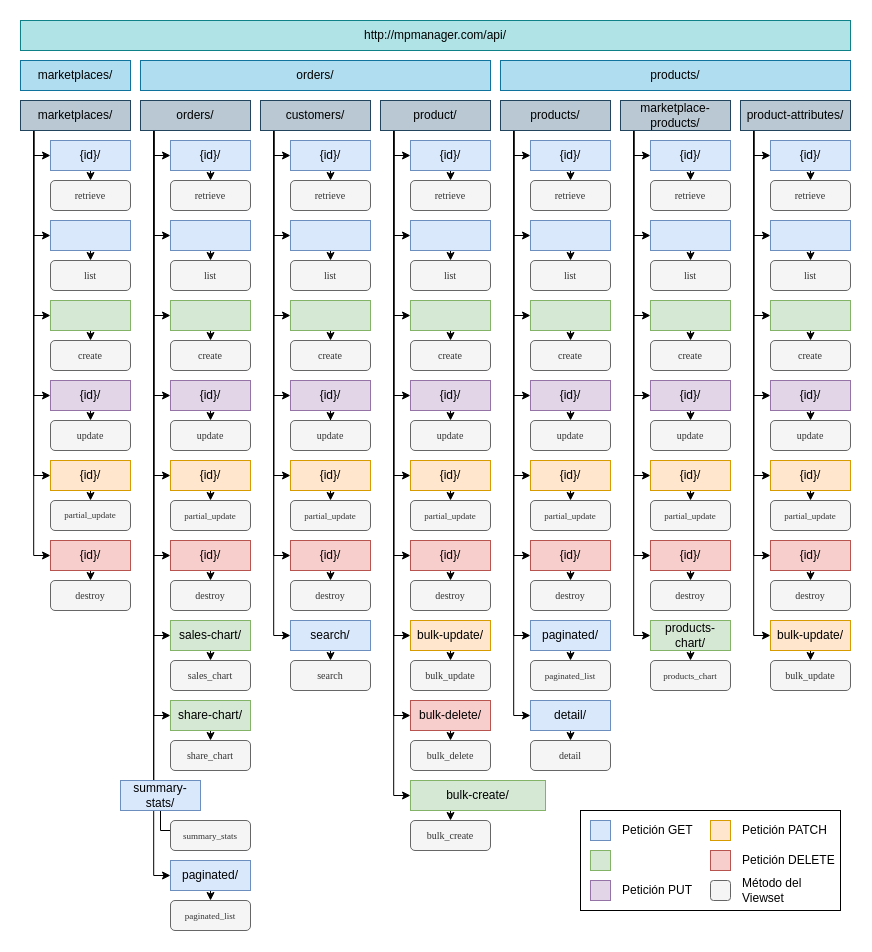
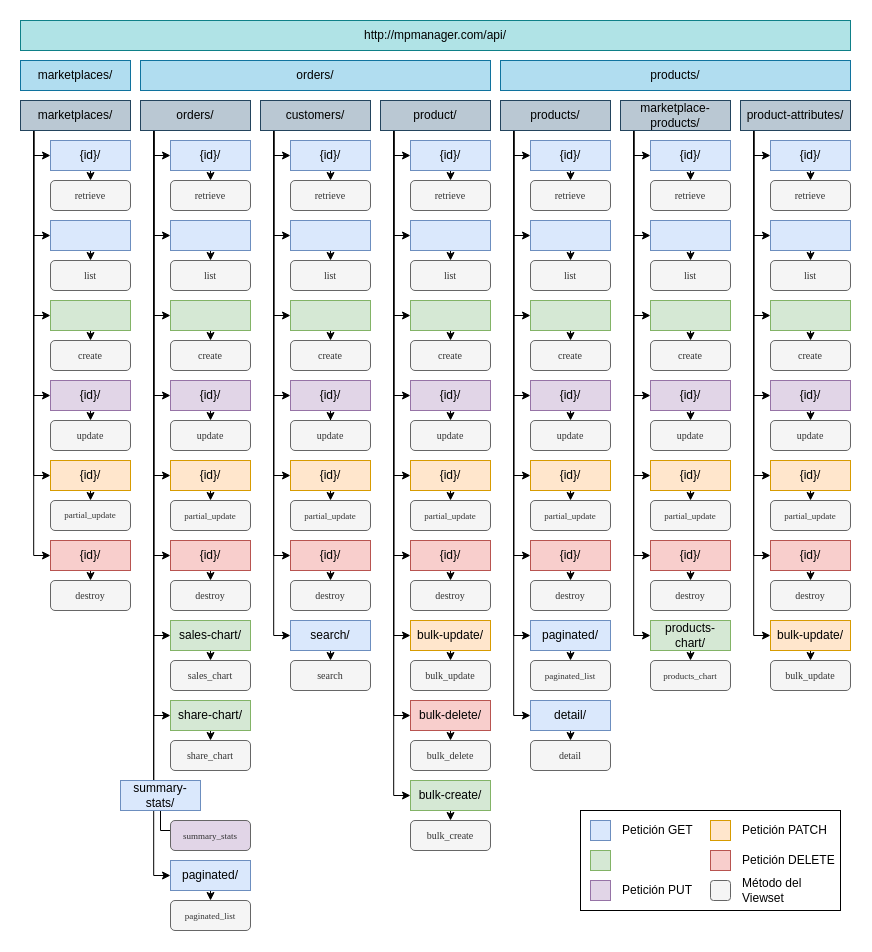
(478, 796) -> (451, 796)
(211, 836) -> (211, 836)
